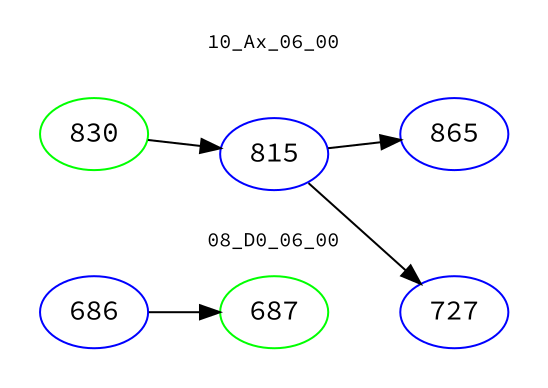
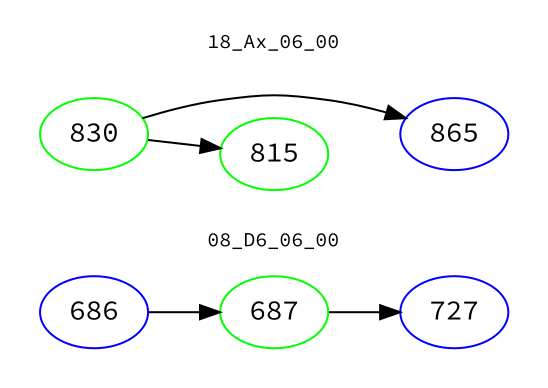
(274, 43) -> (274, 43)
(354, 145) -> (264, 96)
(274, 154) -> (274, 154)
(367, 235) -> (354, 312)
(274, 241) -> (274, 241)
